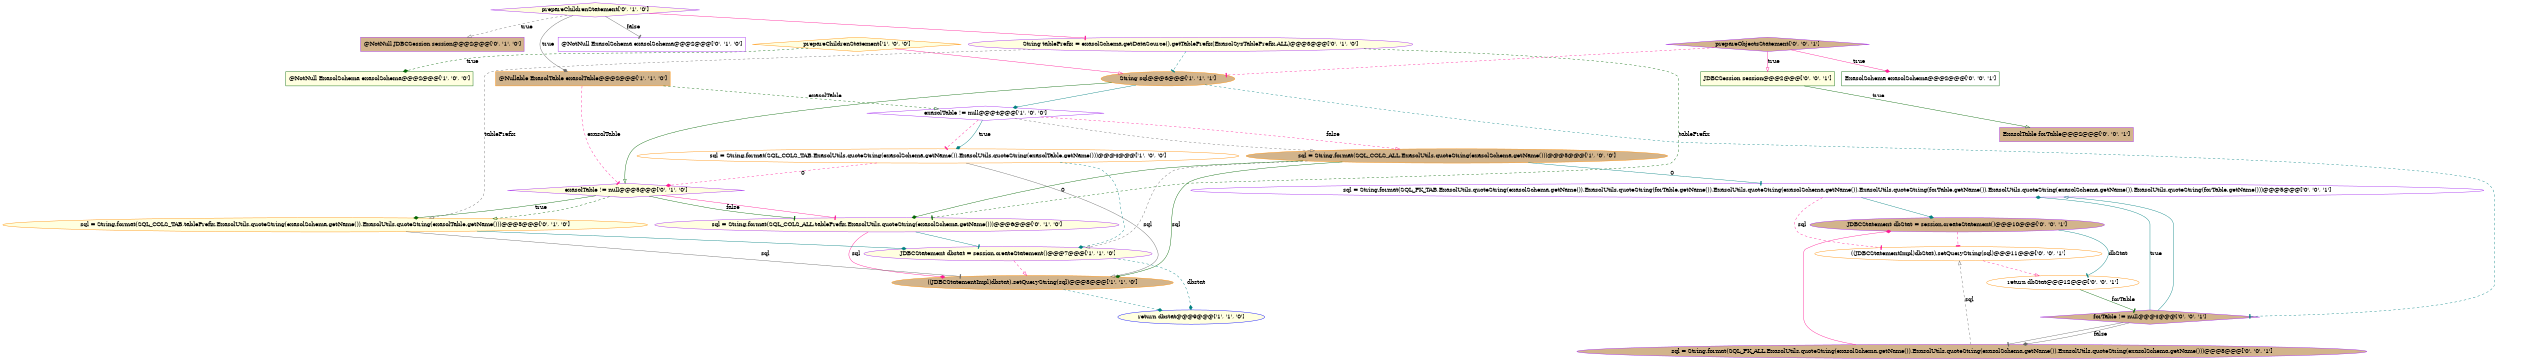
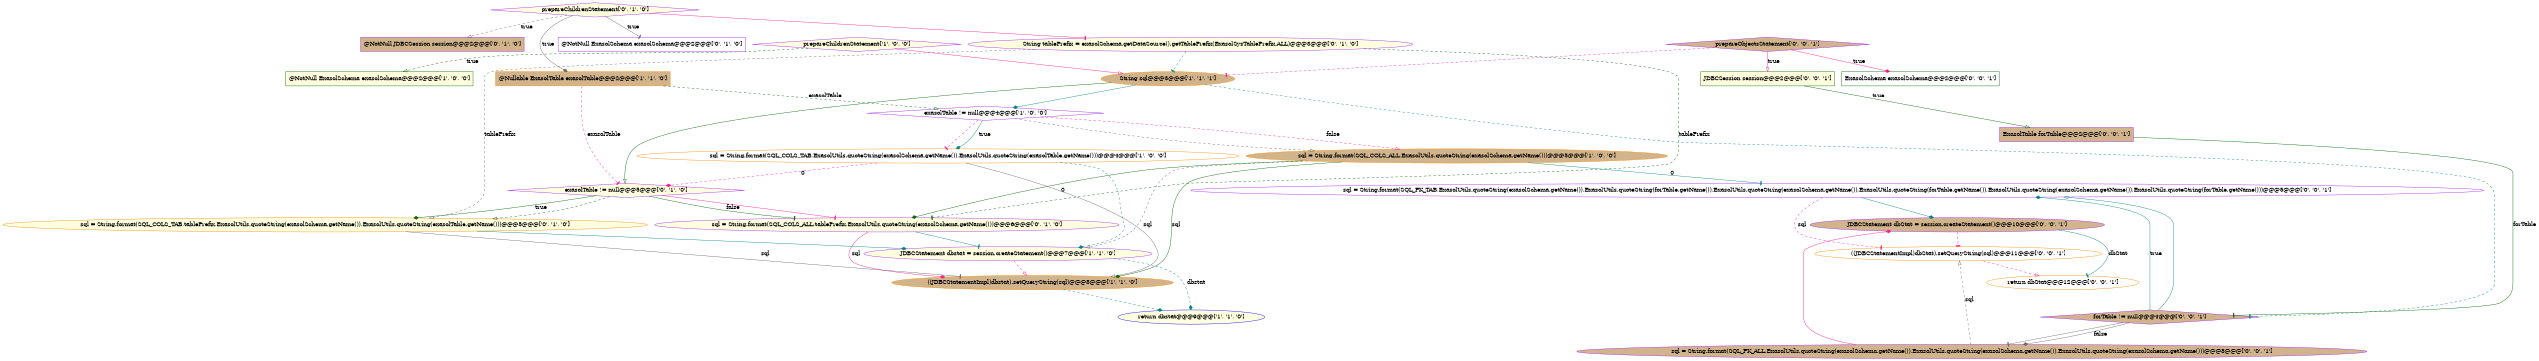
(633, 27) -> (633, 27)
(857, 44) -> (857, 44)
(607, 53) -> (607, 53)
(2106, 300) -> (2513, 182)
